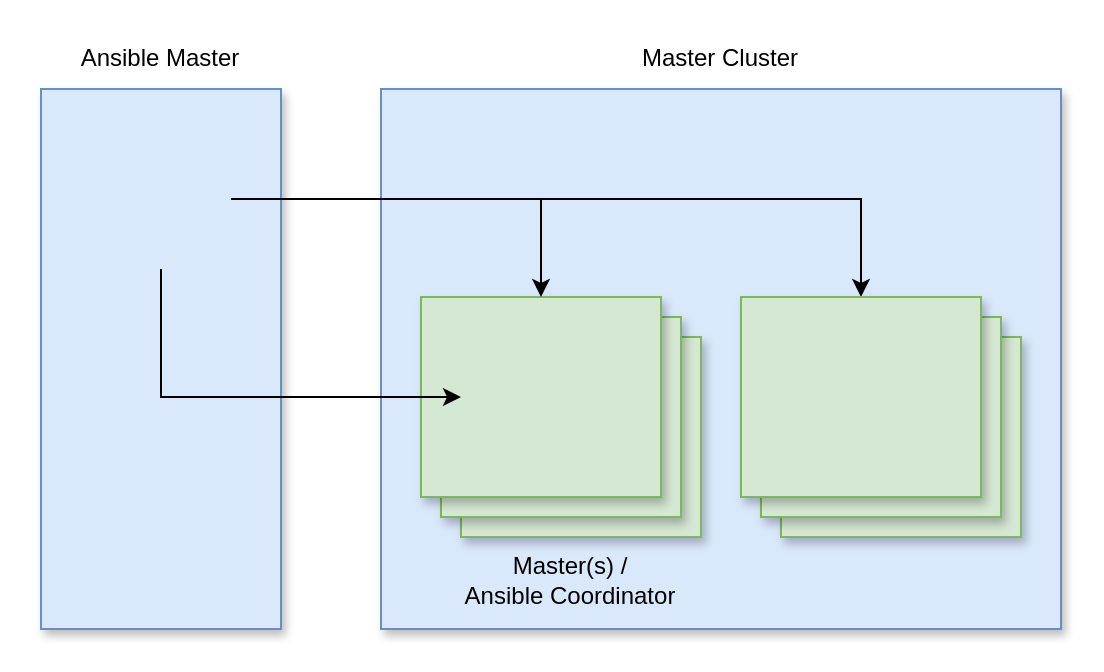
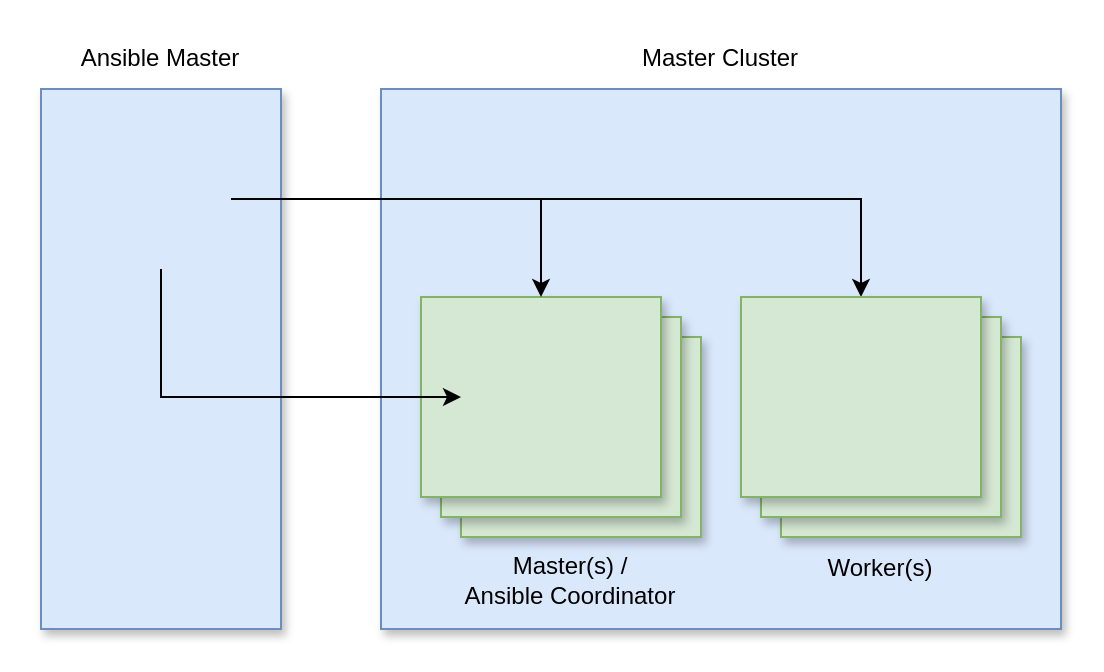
none -> (881, 569)
